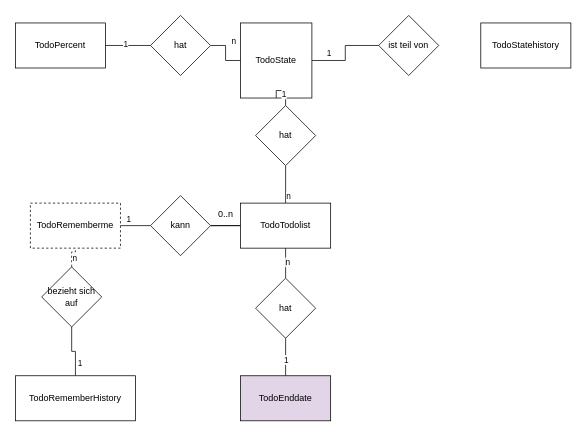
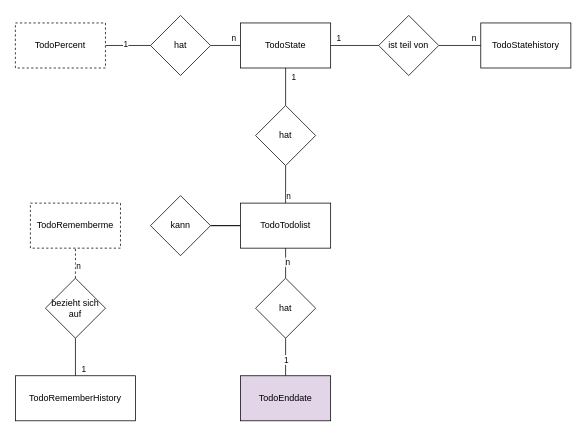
(60, 45) -> (60, 45)
none -> (459, 45)
(276, 60) -> (285, 45)
(225, 214) -> none
(135, 225) -> none
(72, 297) -> (75, 308)
